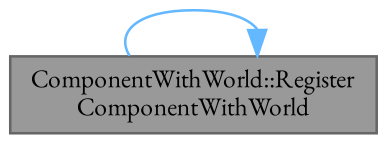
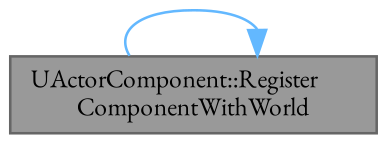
(193, 95) -> (193, 95)
